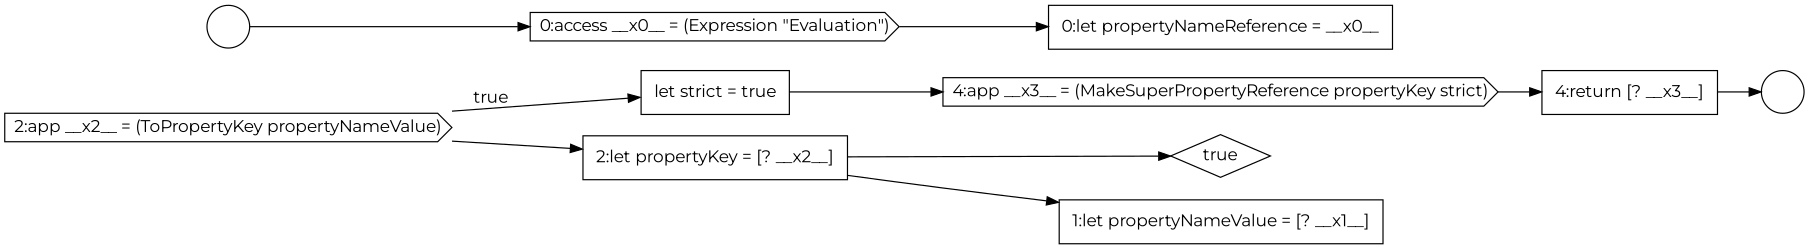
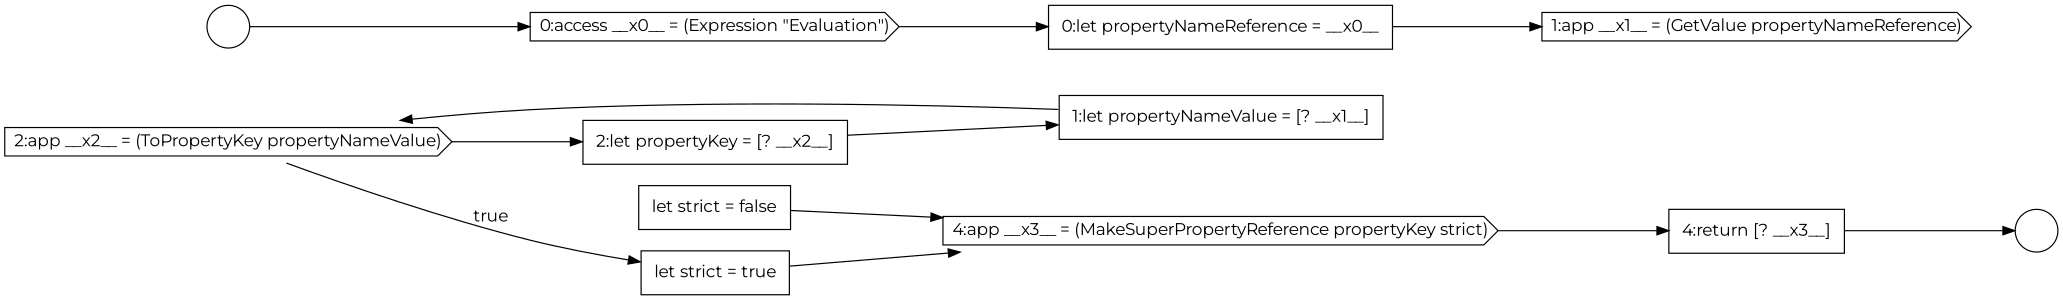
none -> (1757, 27)
none -> (735, 104)
(1221, 156) -> none
none -> (715, 207)
